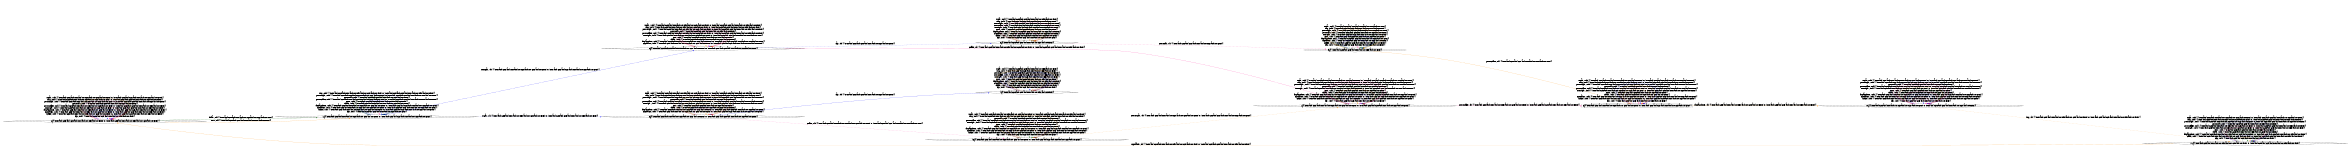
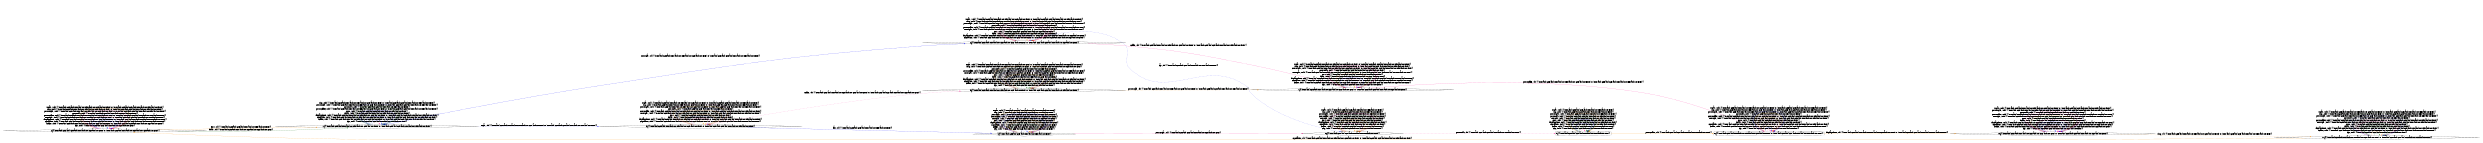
(1355, 50) -> (1583, 133)
none -> (1188, 134)
